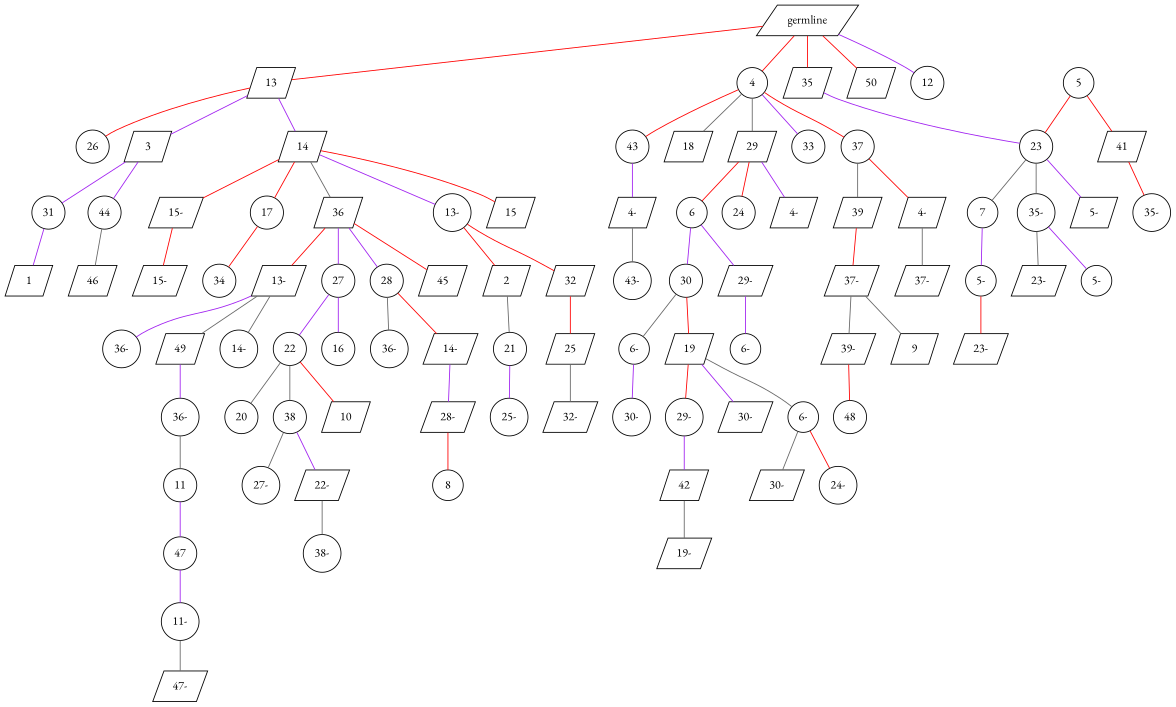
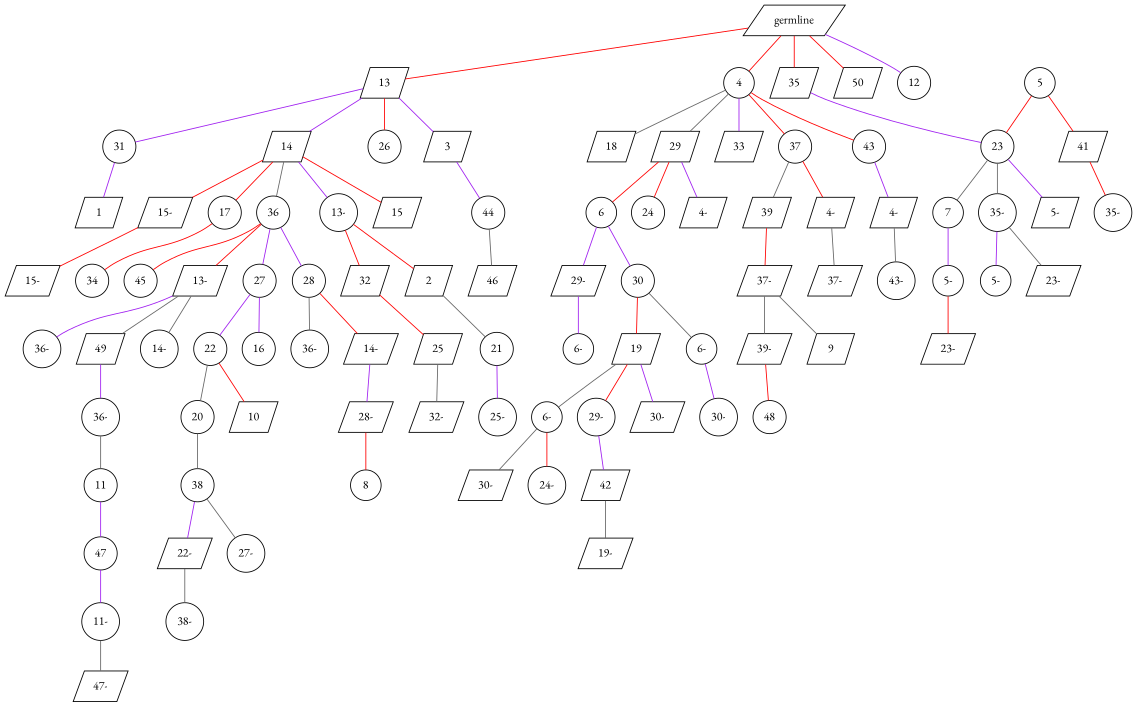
(808, 147) -> (739, 147)
(94, 182) -> (249, 115)
(338, 213) -> (273, 213)
(443, 281) -> (141, 281)
(290, 383) -> (198, 451)
